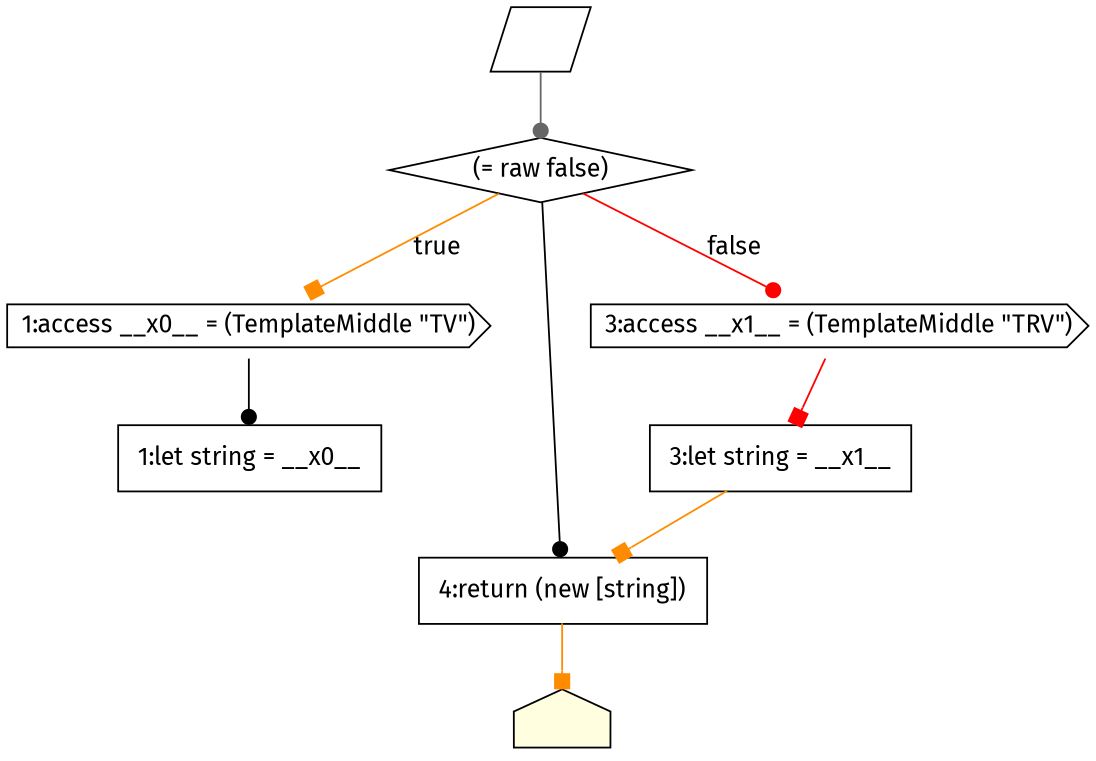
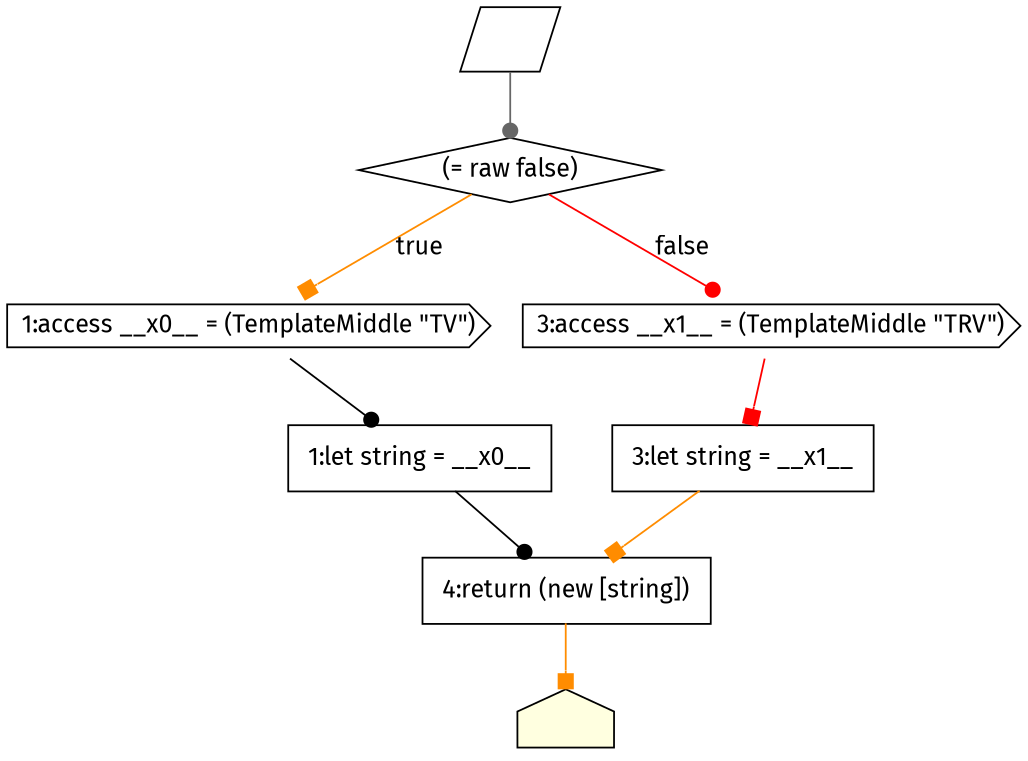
(551, 372) -> (487, 519)
